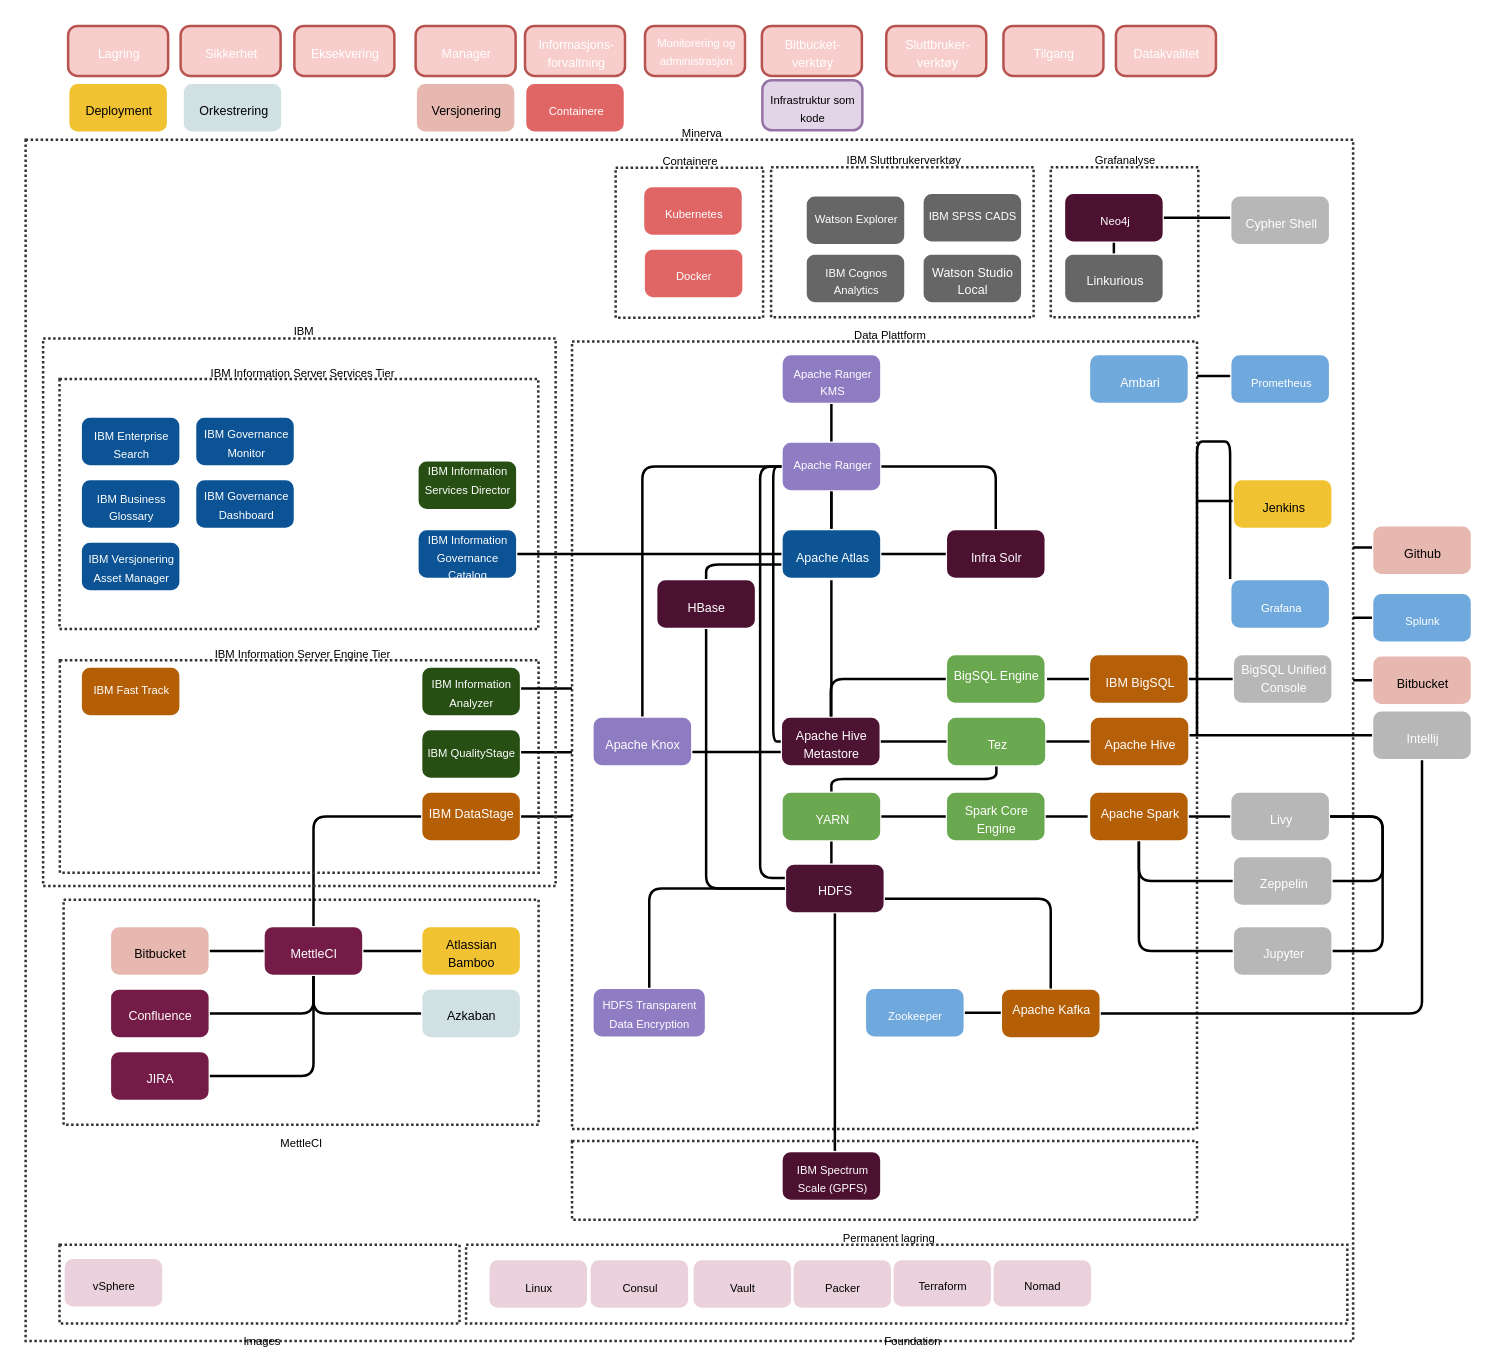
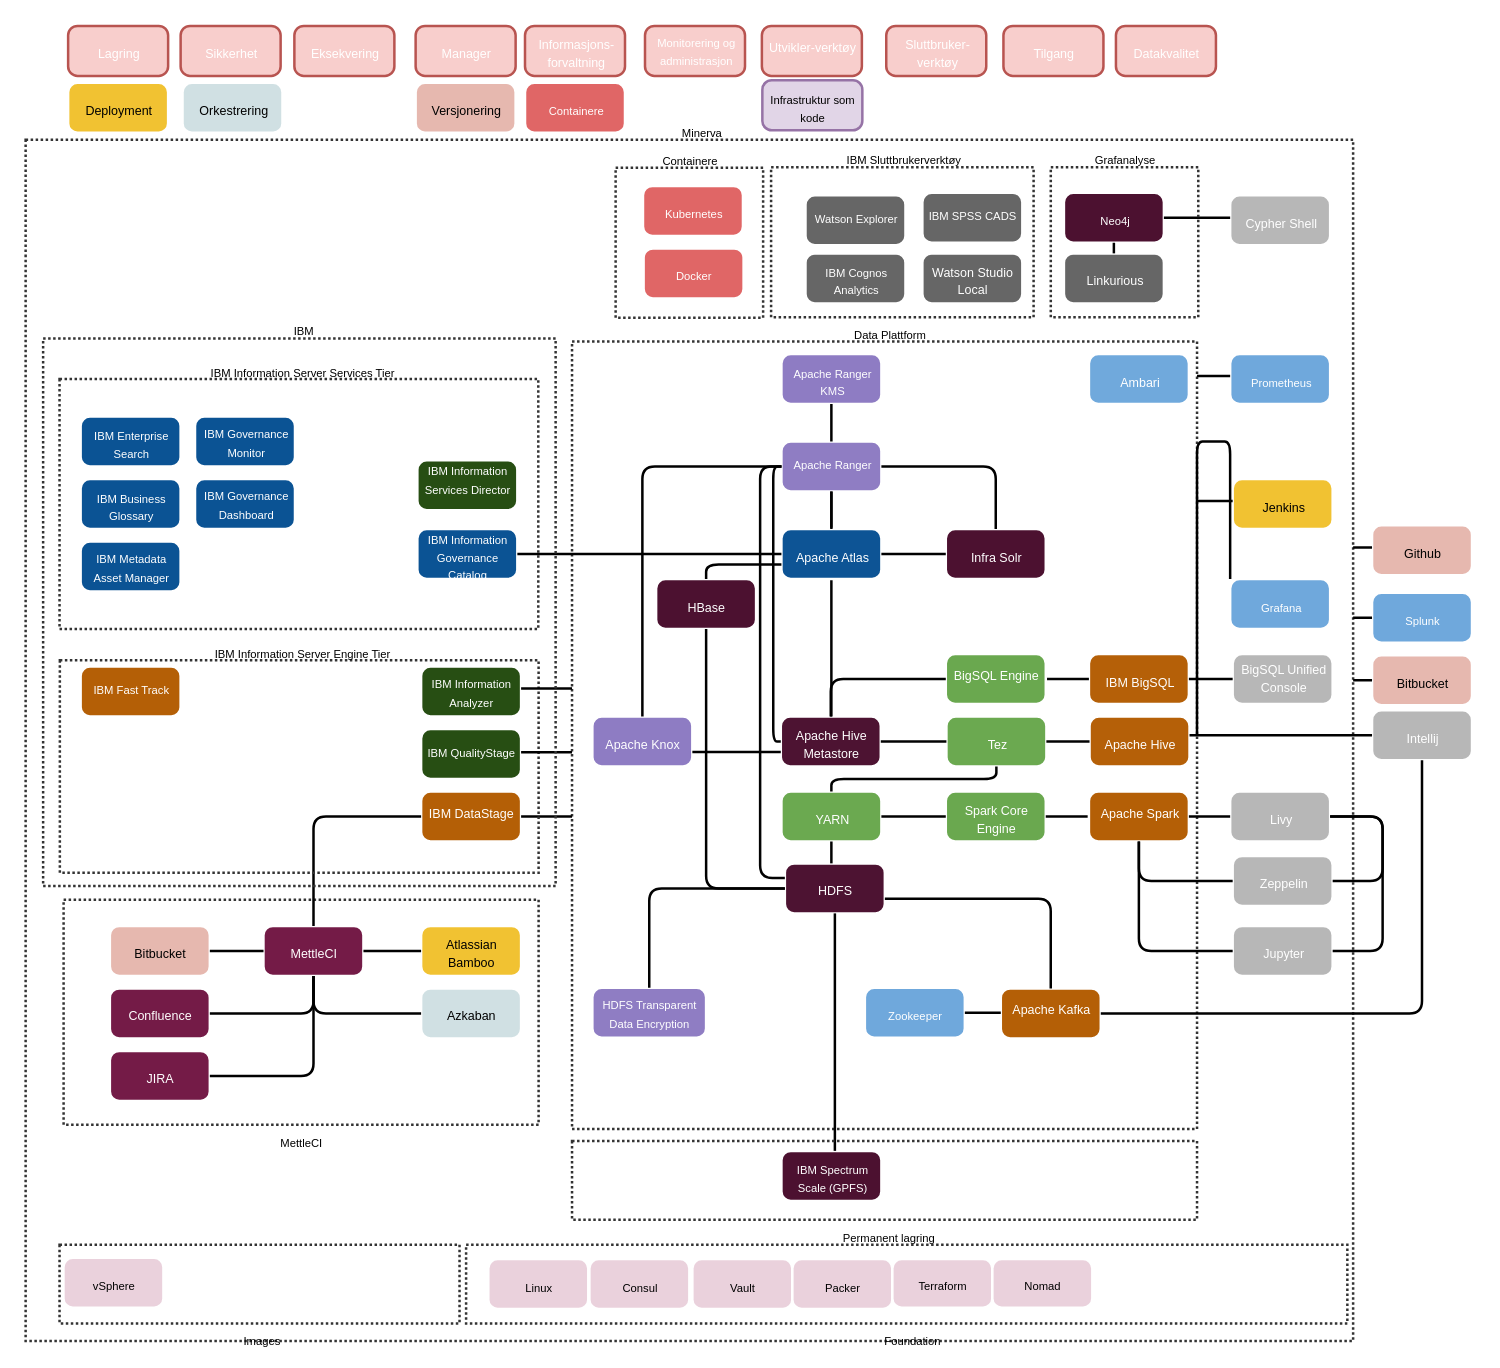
(813, 51) -> (813, 51)
(132, 567) -> (132, 567)
